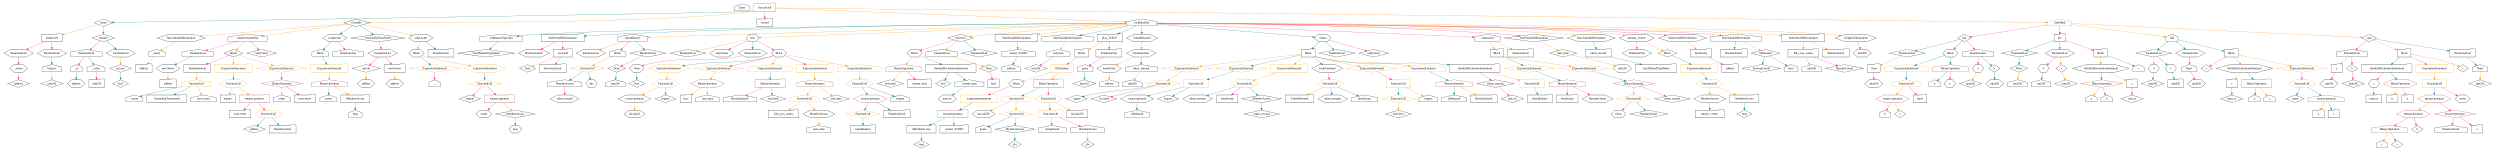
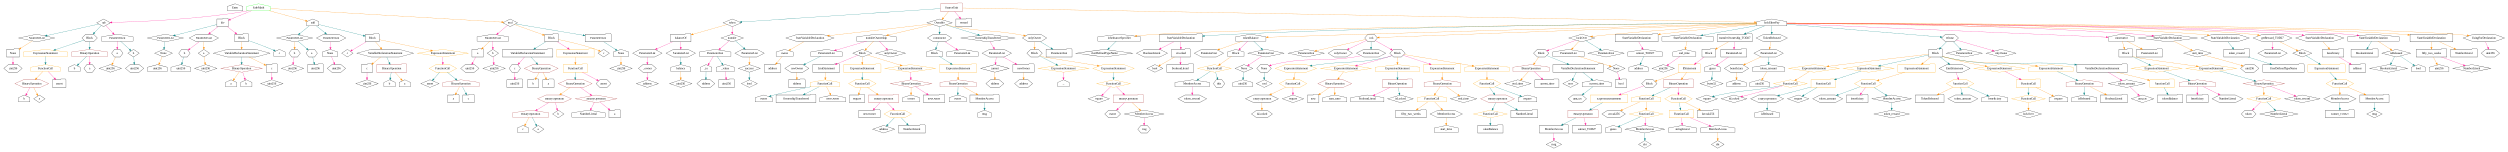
(1411, 15) -> none
(747, 28) -> (1369, 28)
(1110, 38) -> (1735, 38)
(1637, 38) -> (2273, 38)
